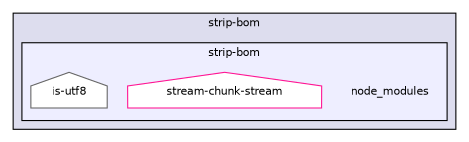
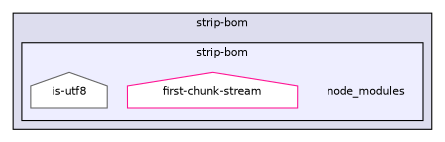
(225, 92) -> (213, 92)
